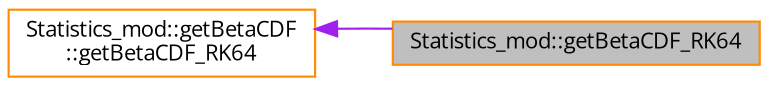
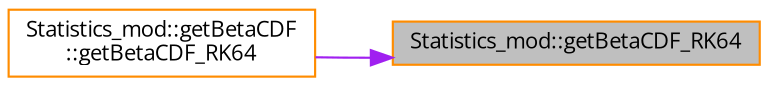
(365, 29) -> (343, 58)
